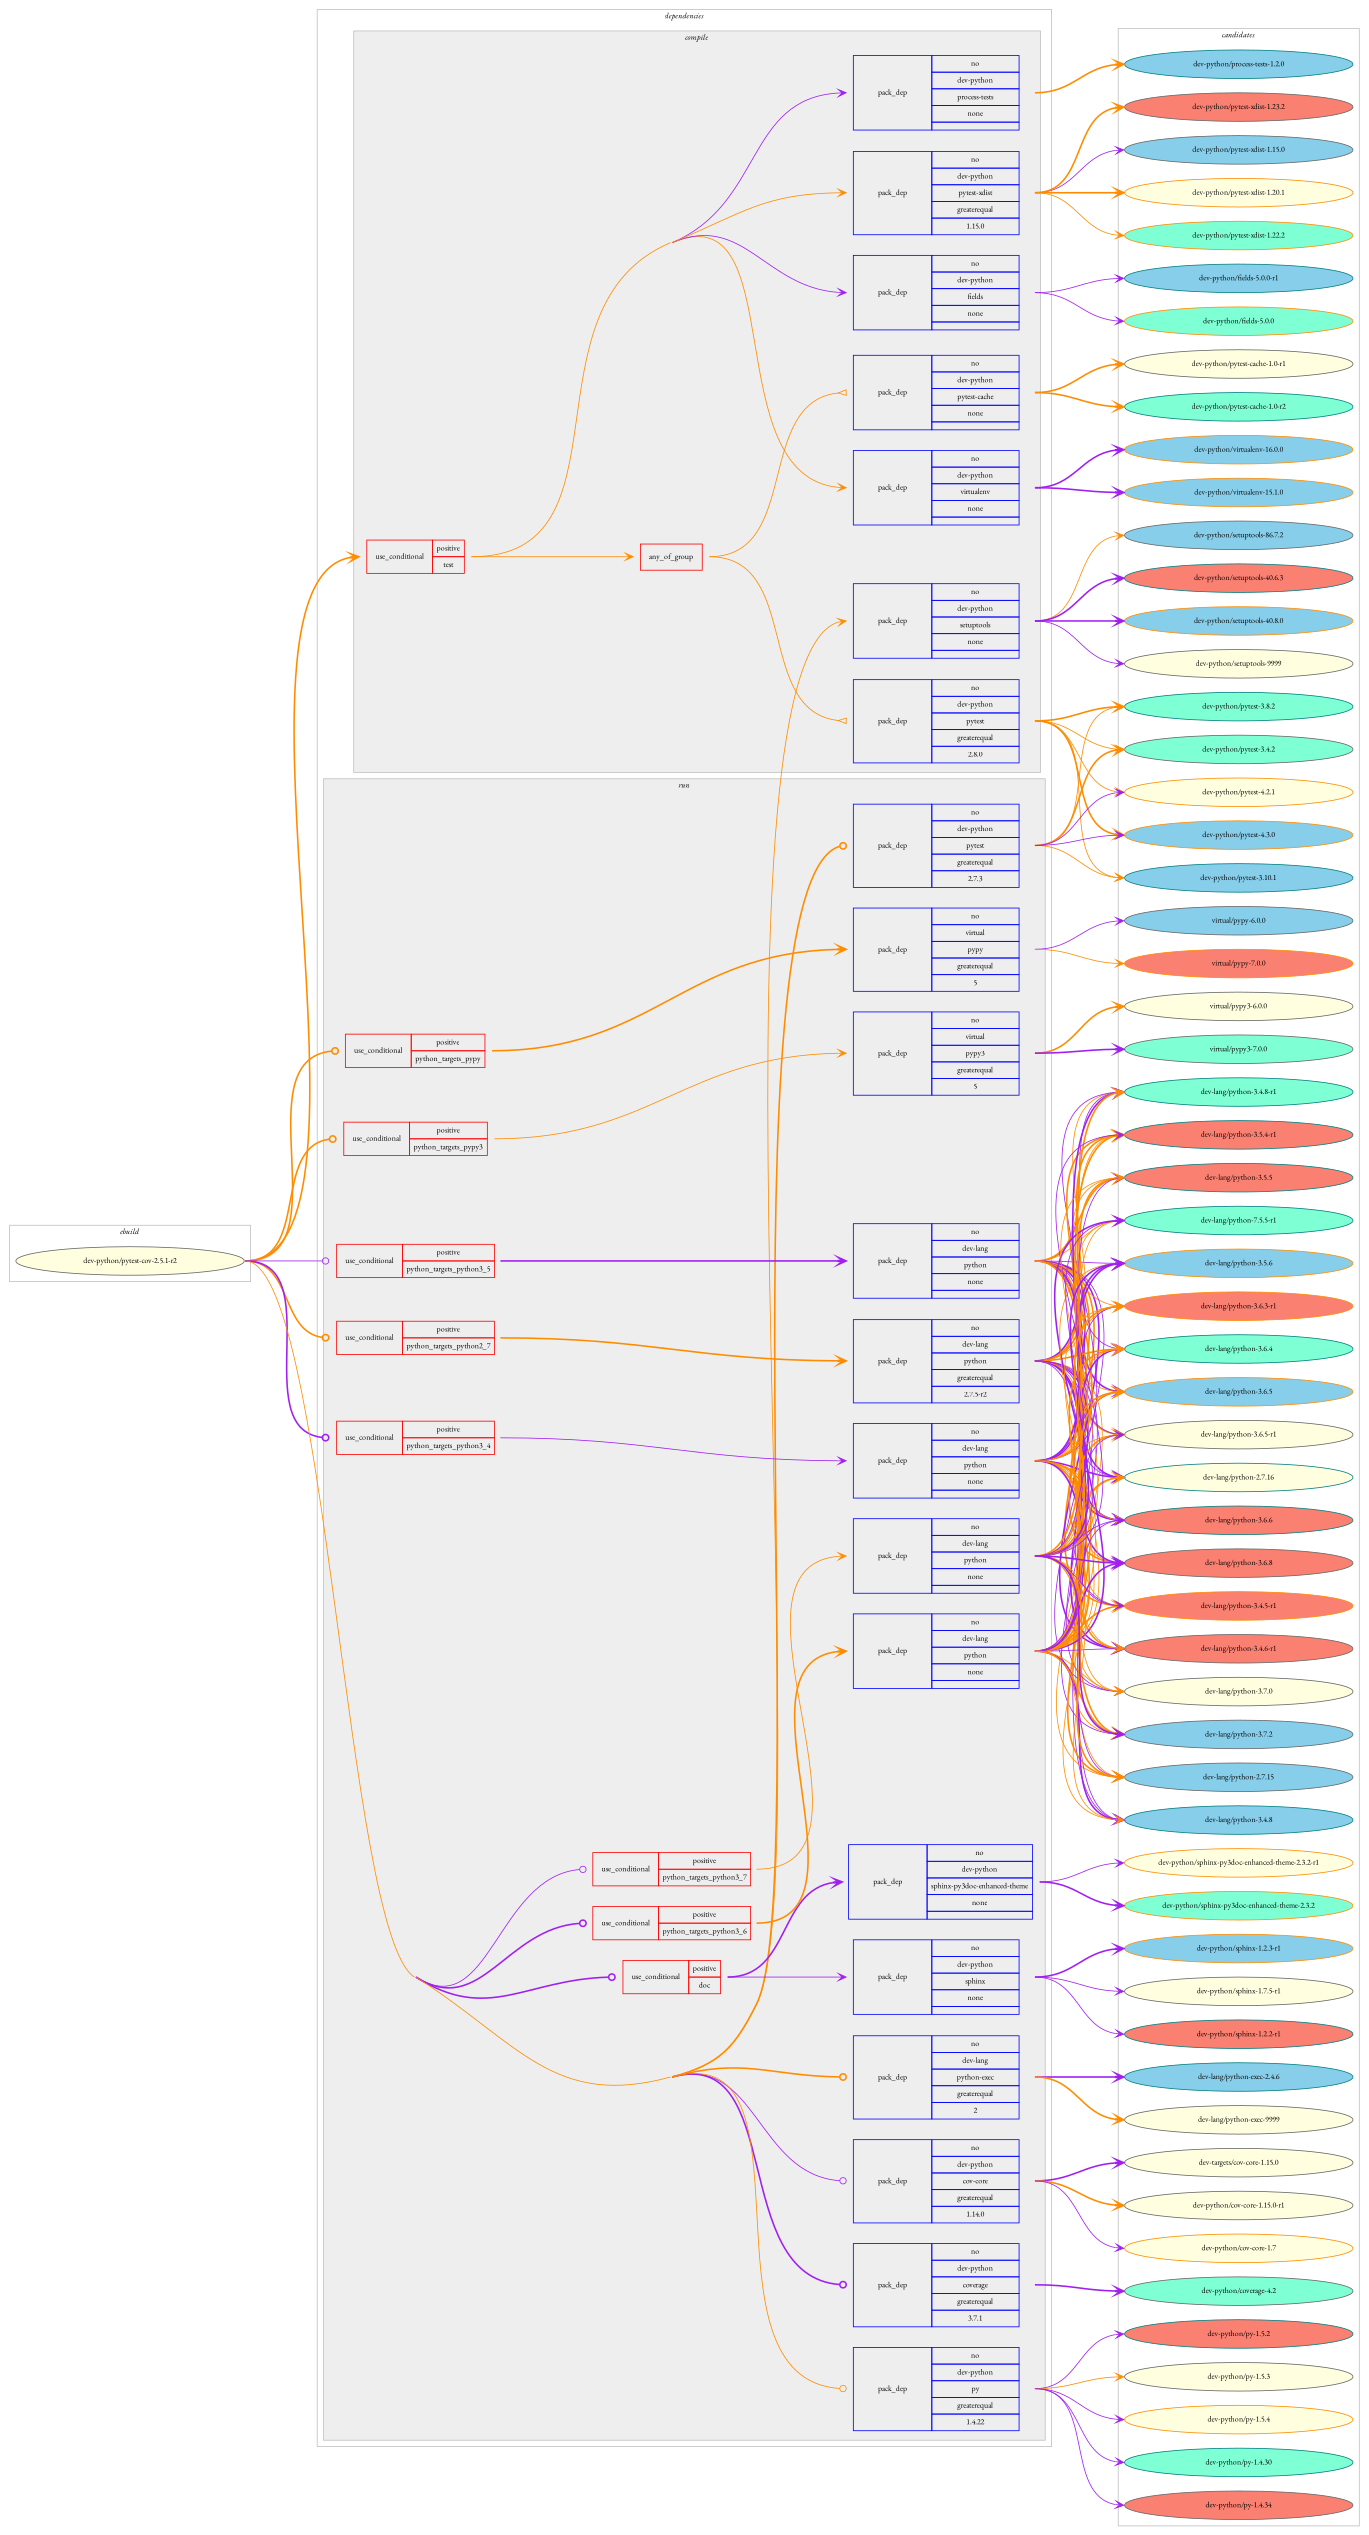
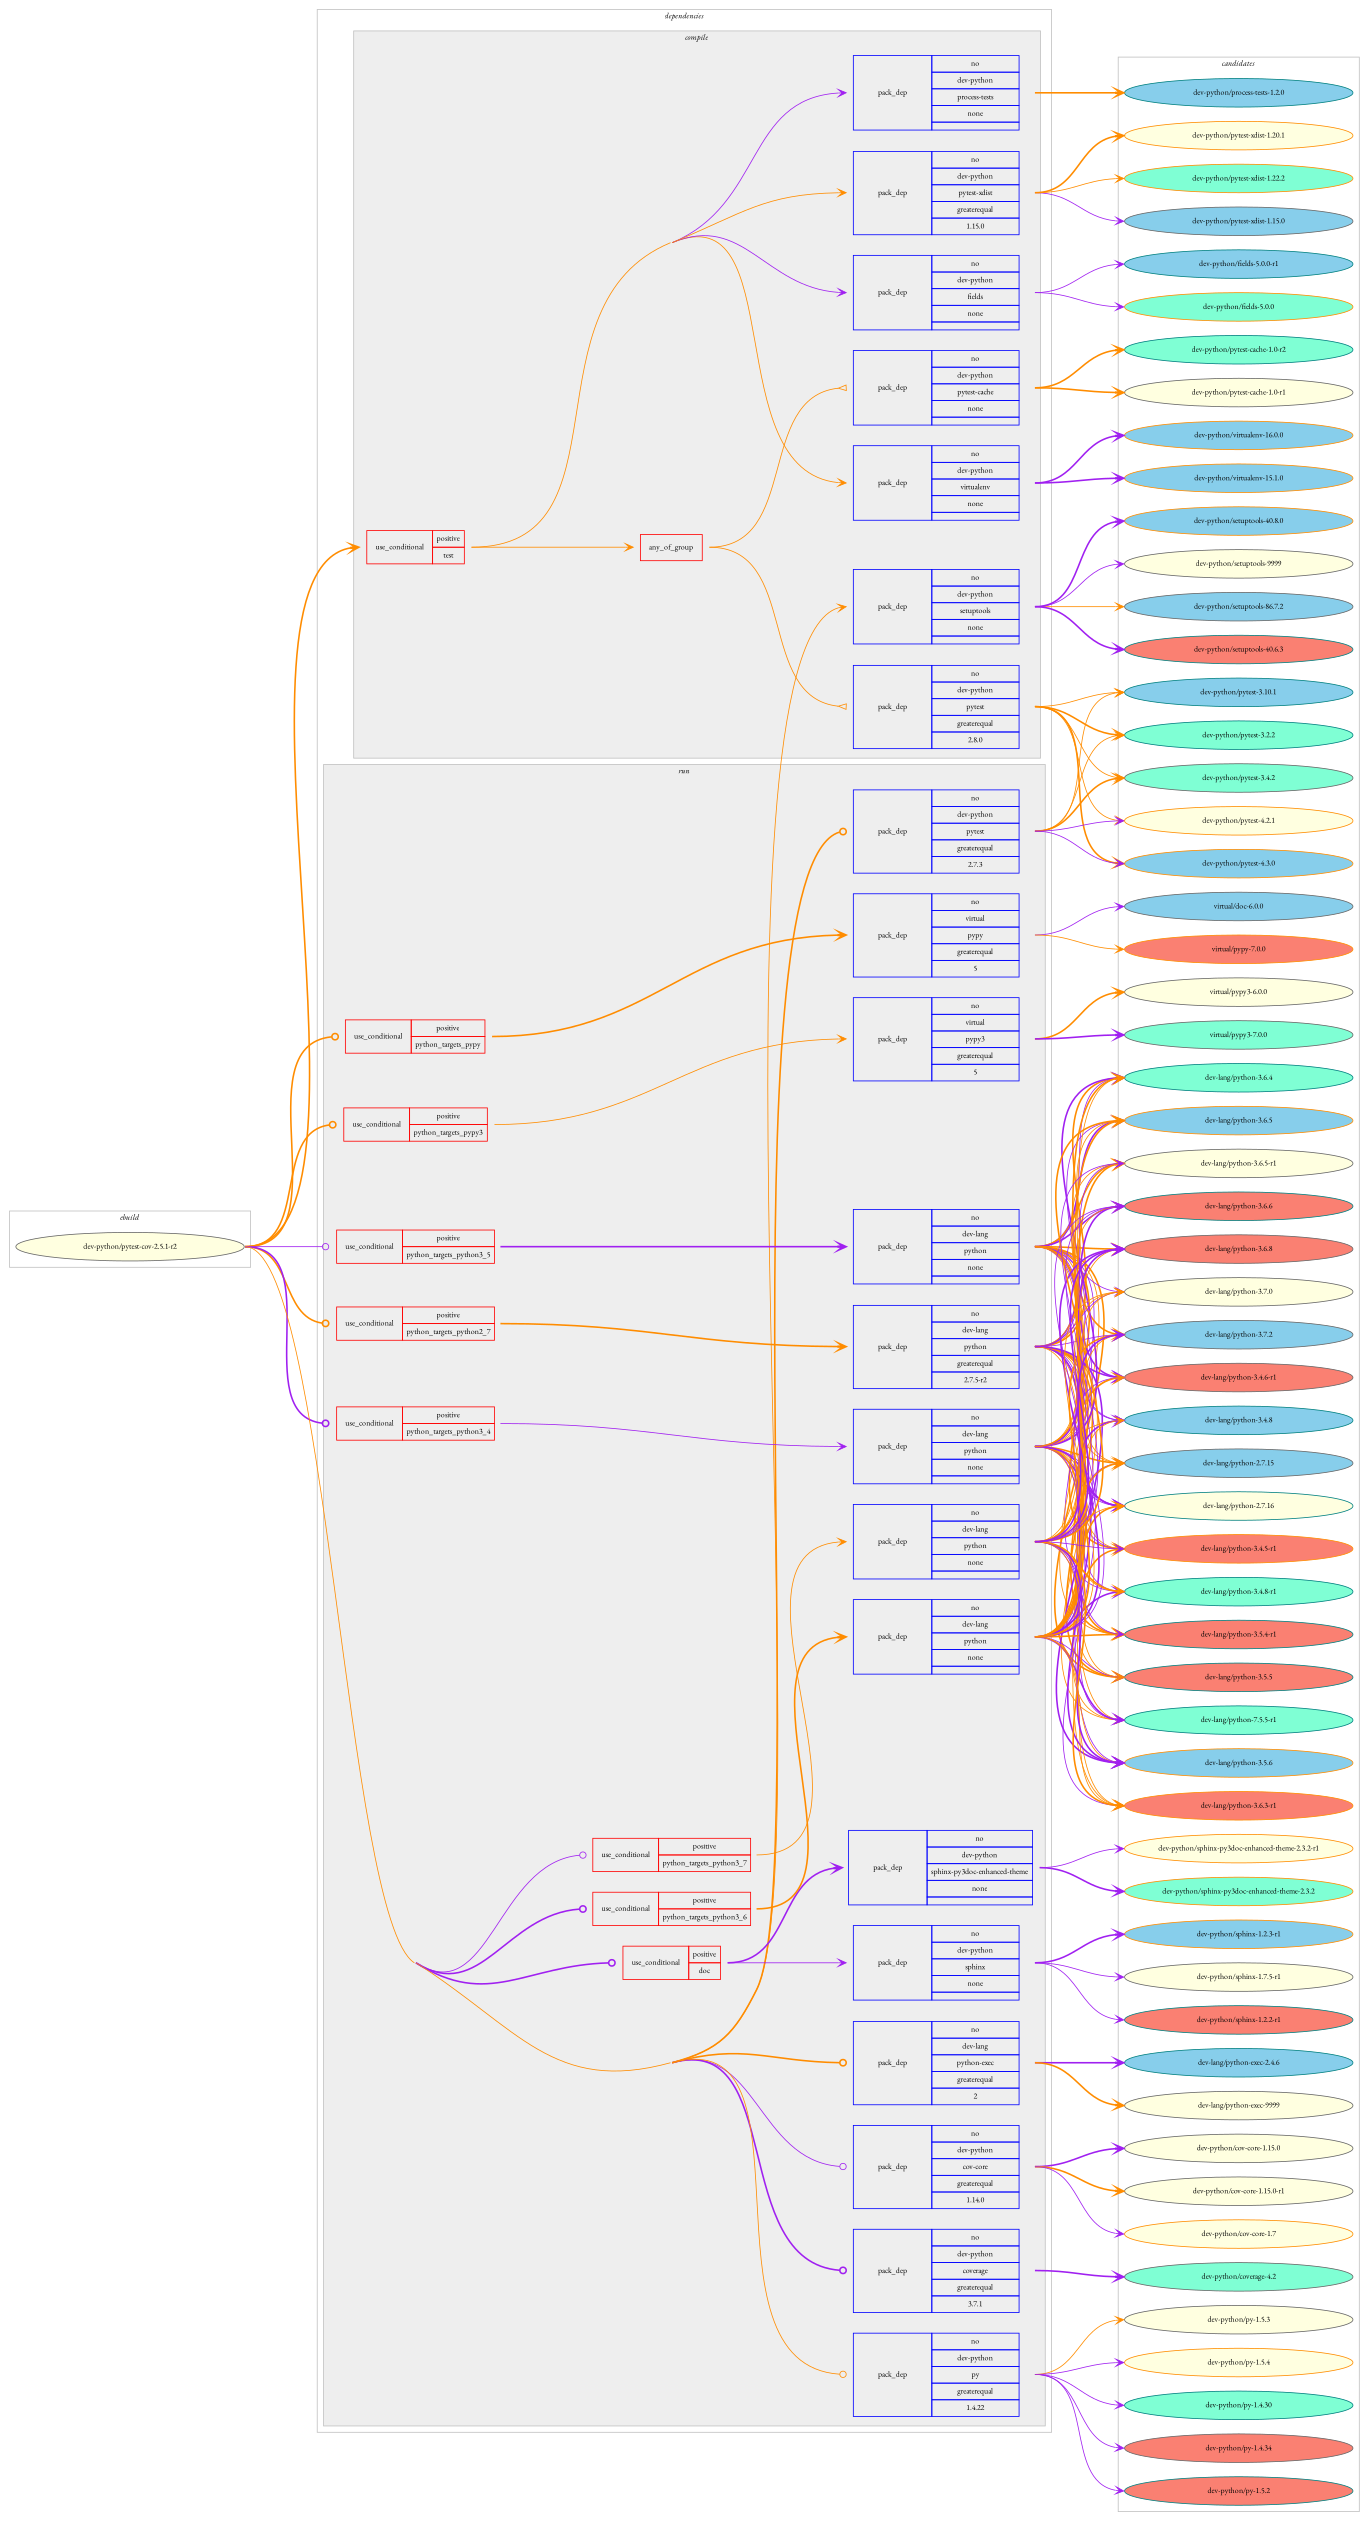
(1239, 107) -> none
(1239, 707) -> (1239, 735)
(1239, 921) -> (1239, 906)
(1239, 2163) -> (1239, 2148)
